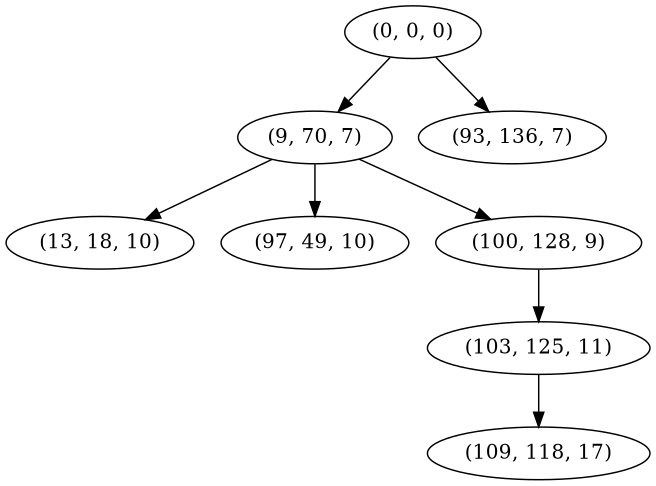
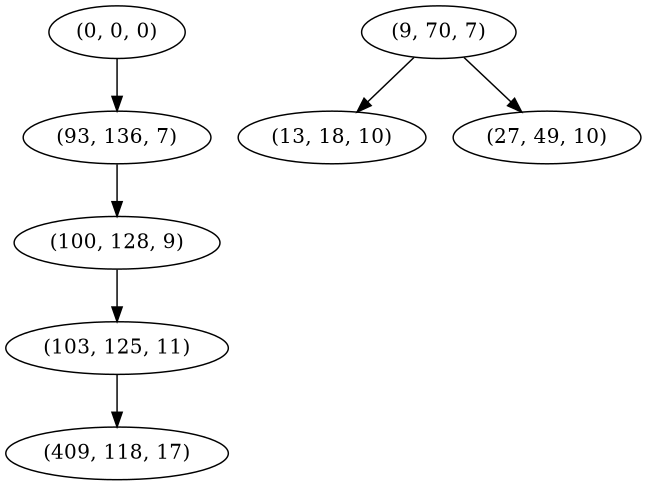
(369, 79) -> none
(418, 186) -> (117, 183)
(315, 243) -> (547, 137)
(539, 453) -> (117, 453)
